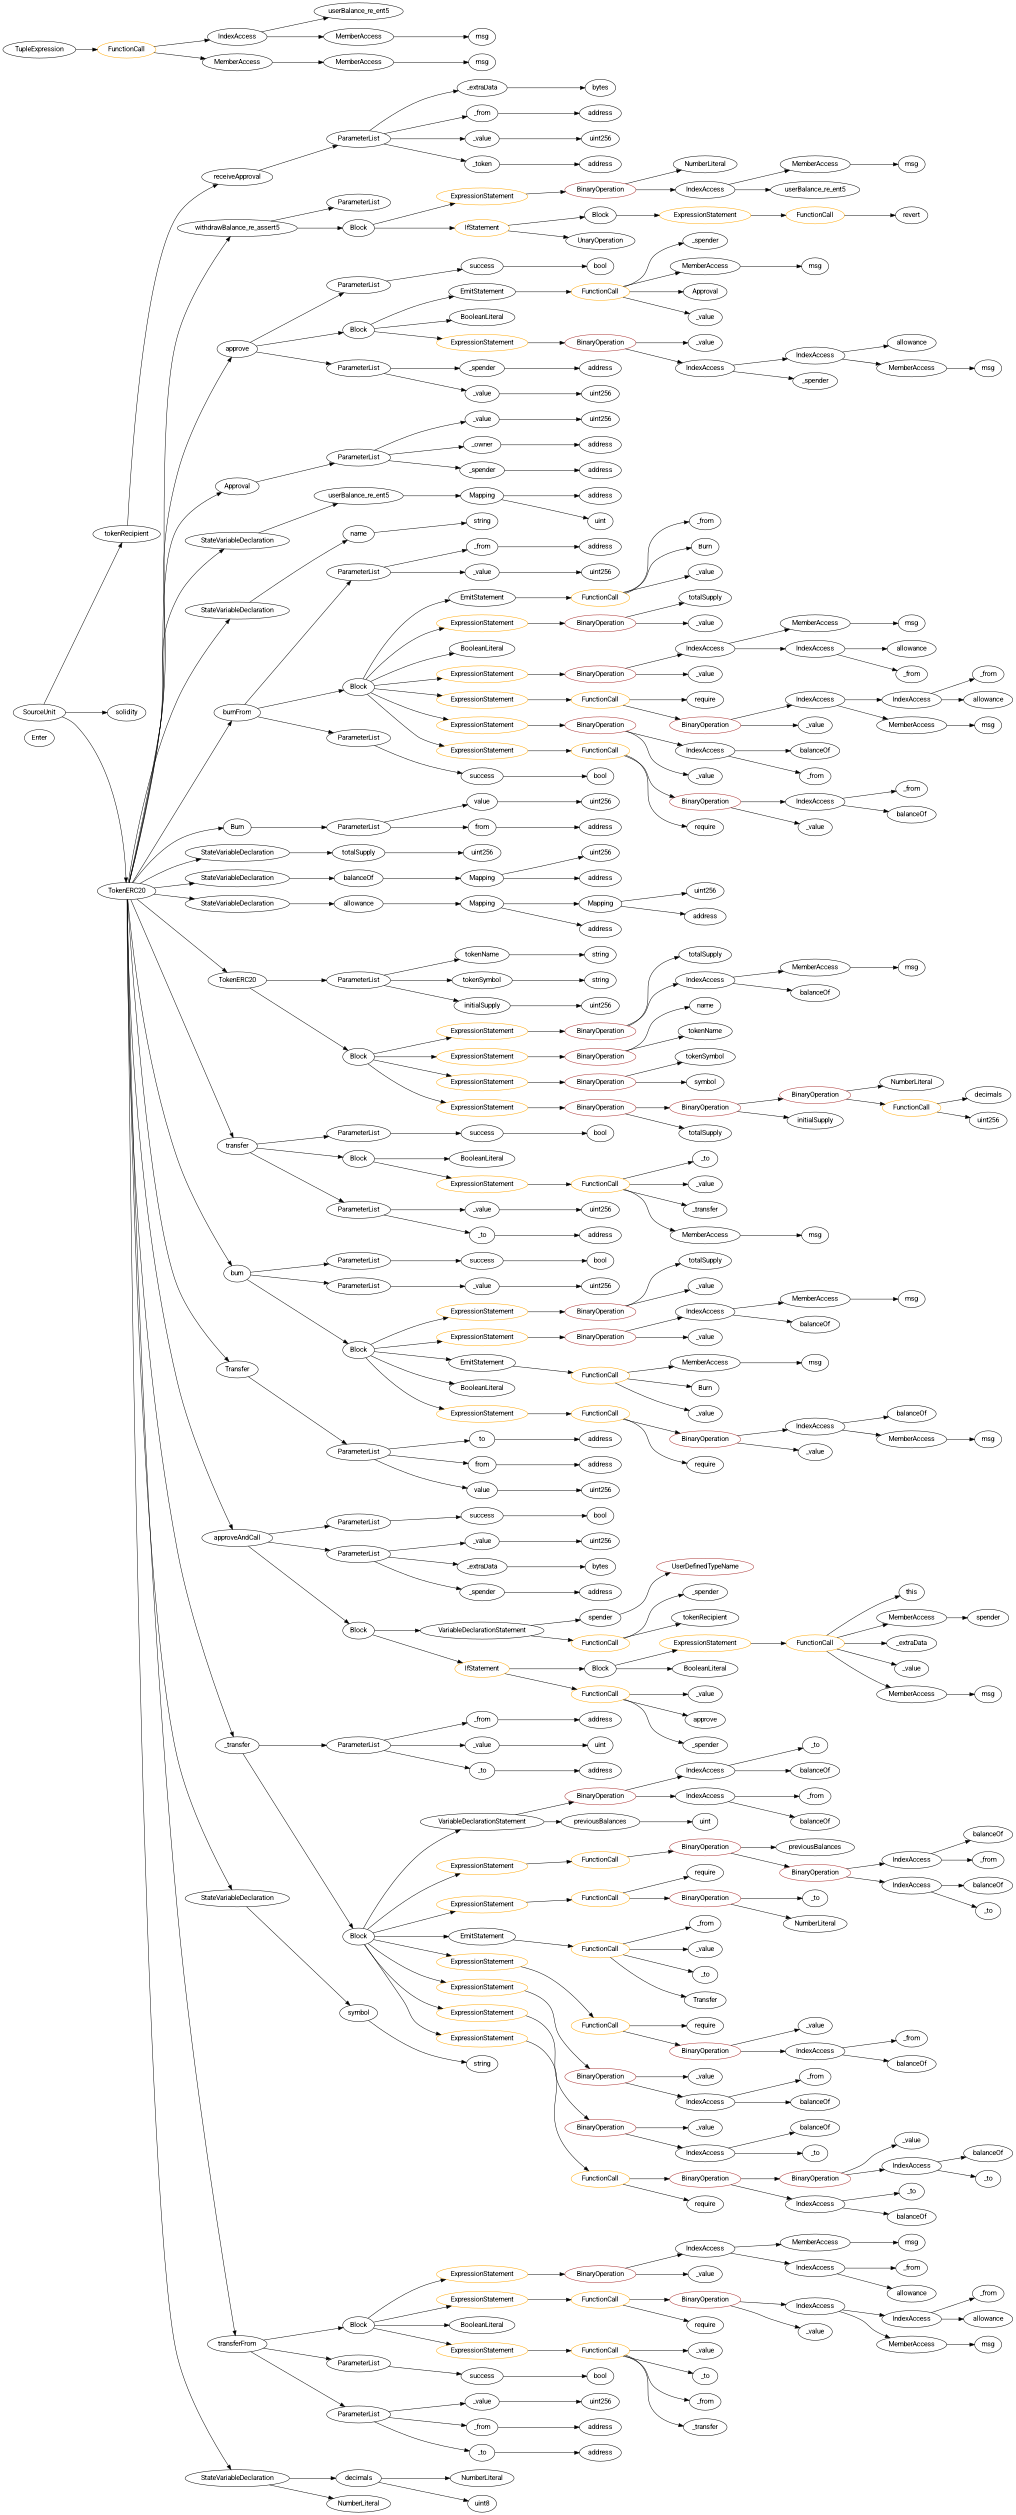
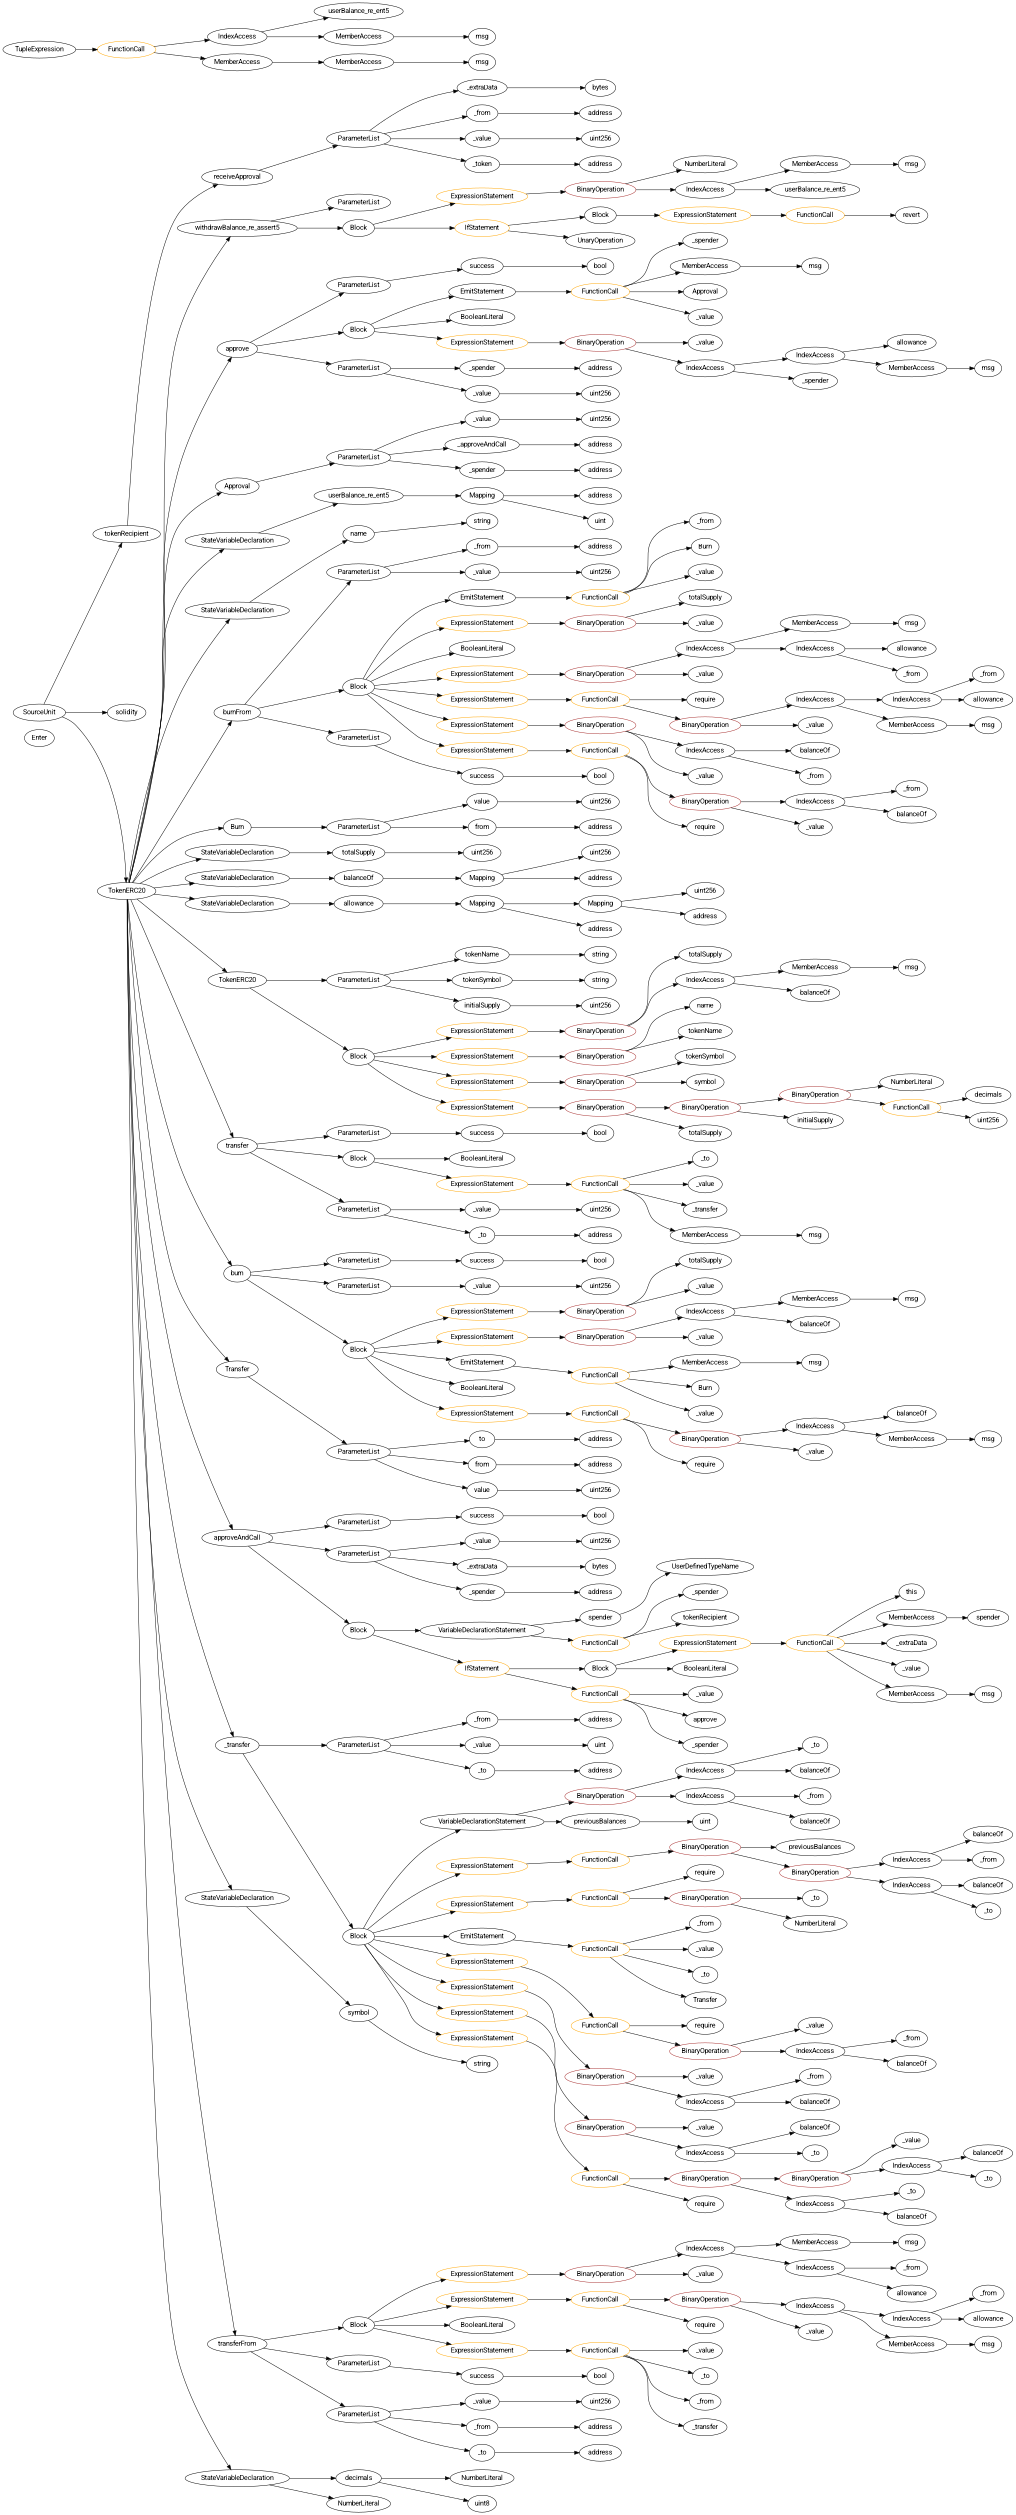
(482, 445) -> (482, 445)
(705, 1567) -> (705, 1567)
